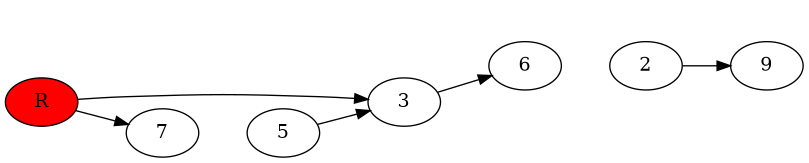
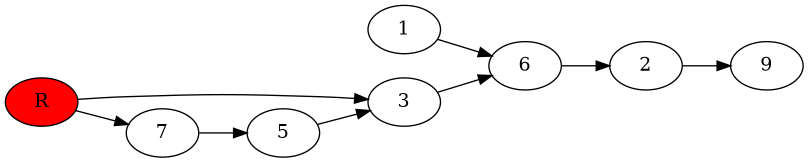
none -> (404, 30)
none -> (579, 66)
none -> (216, 133)
